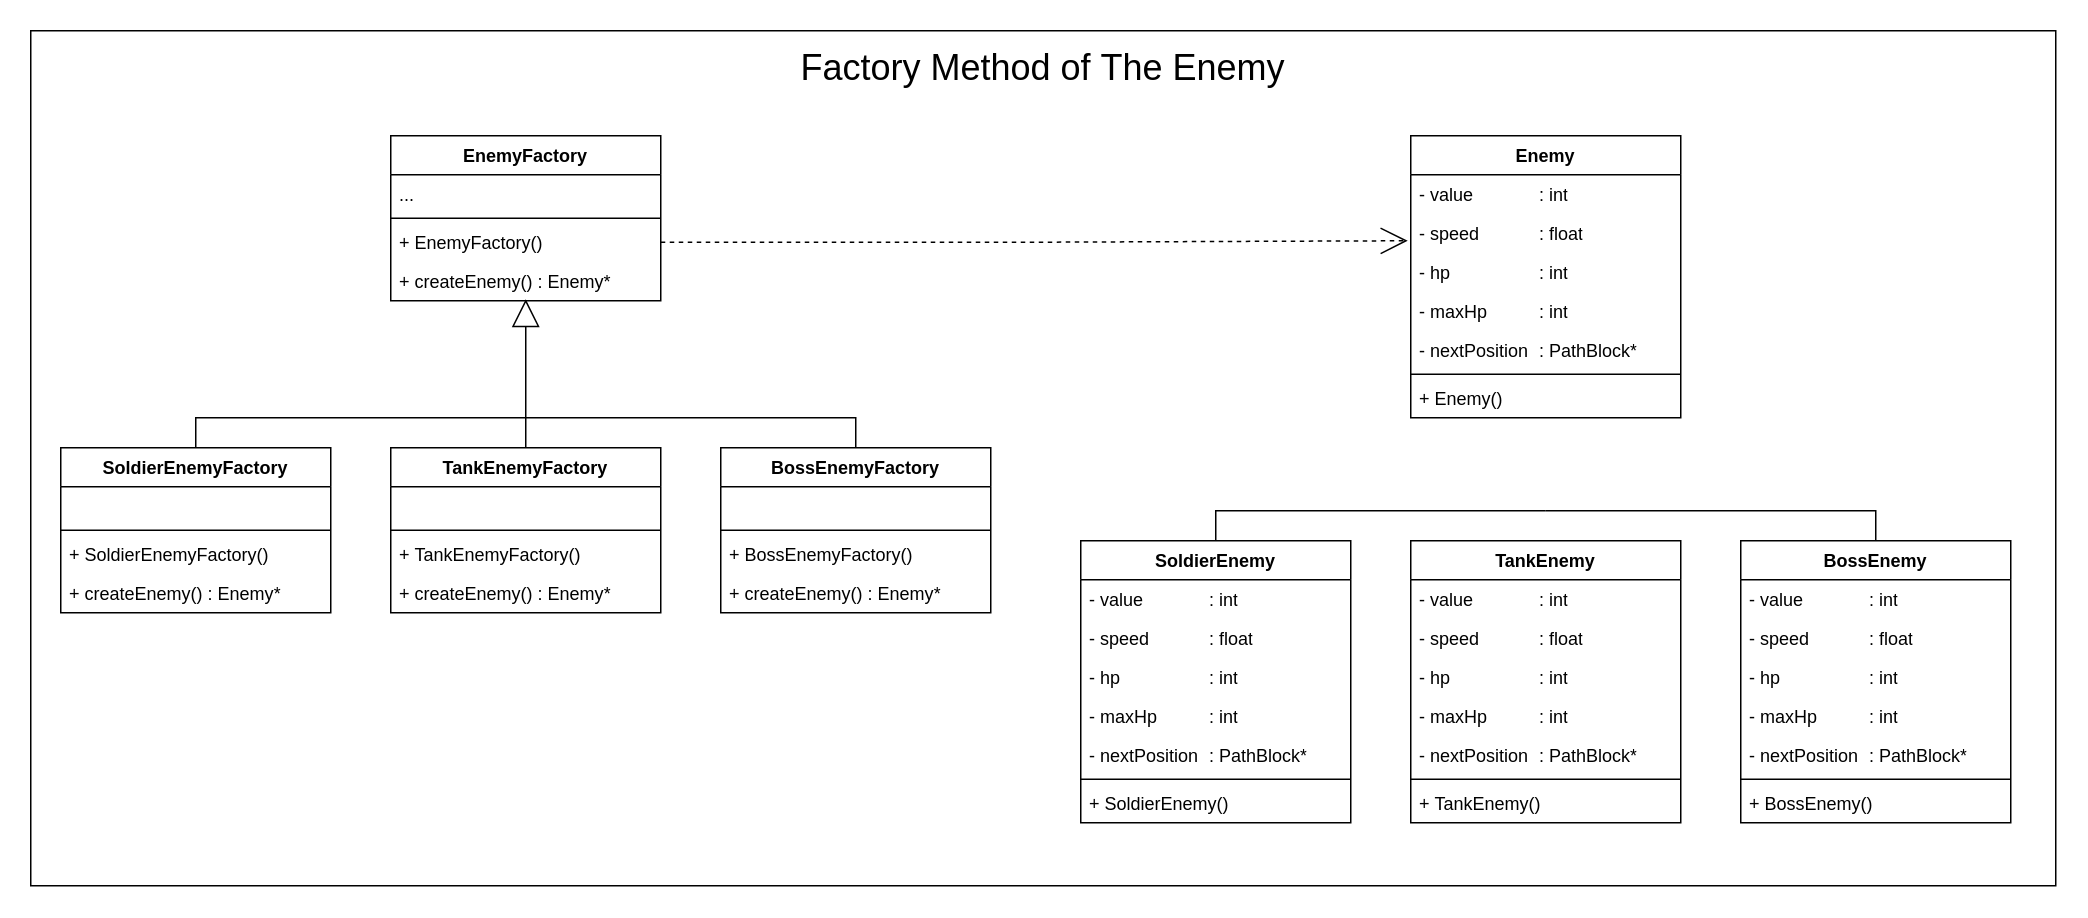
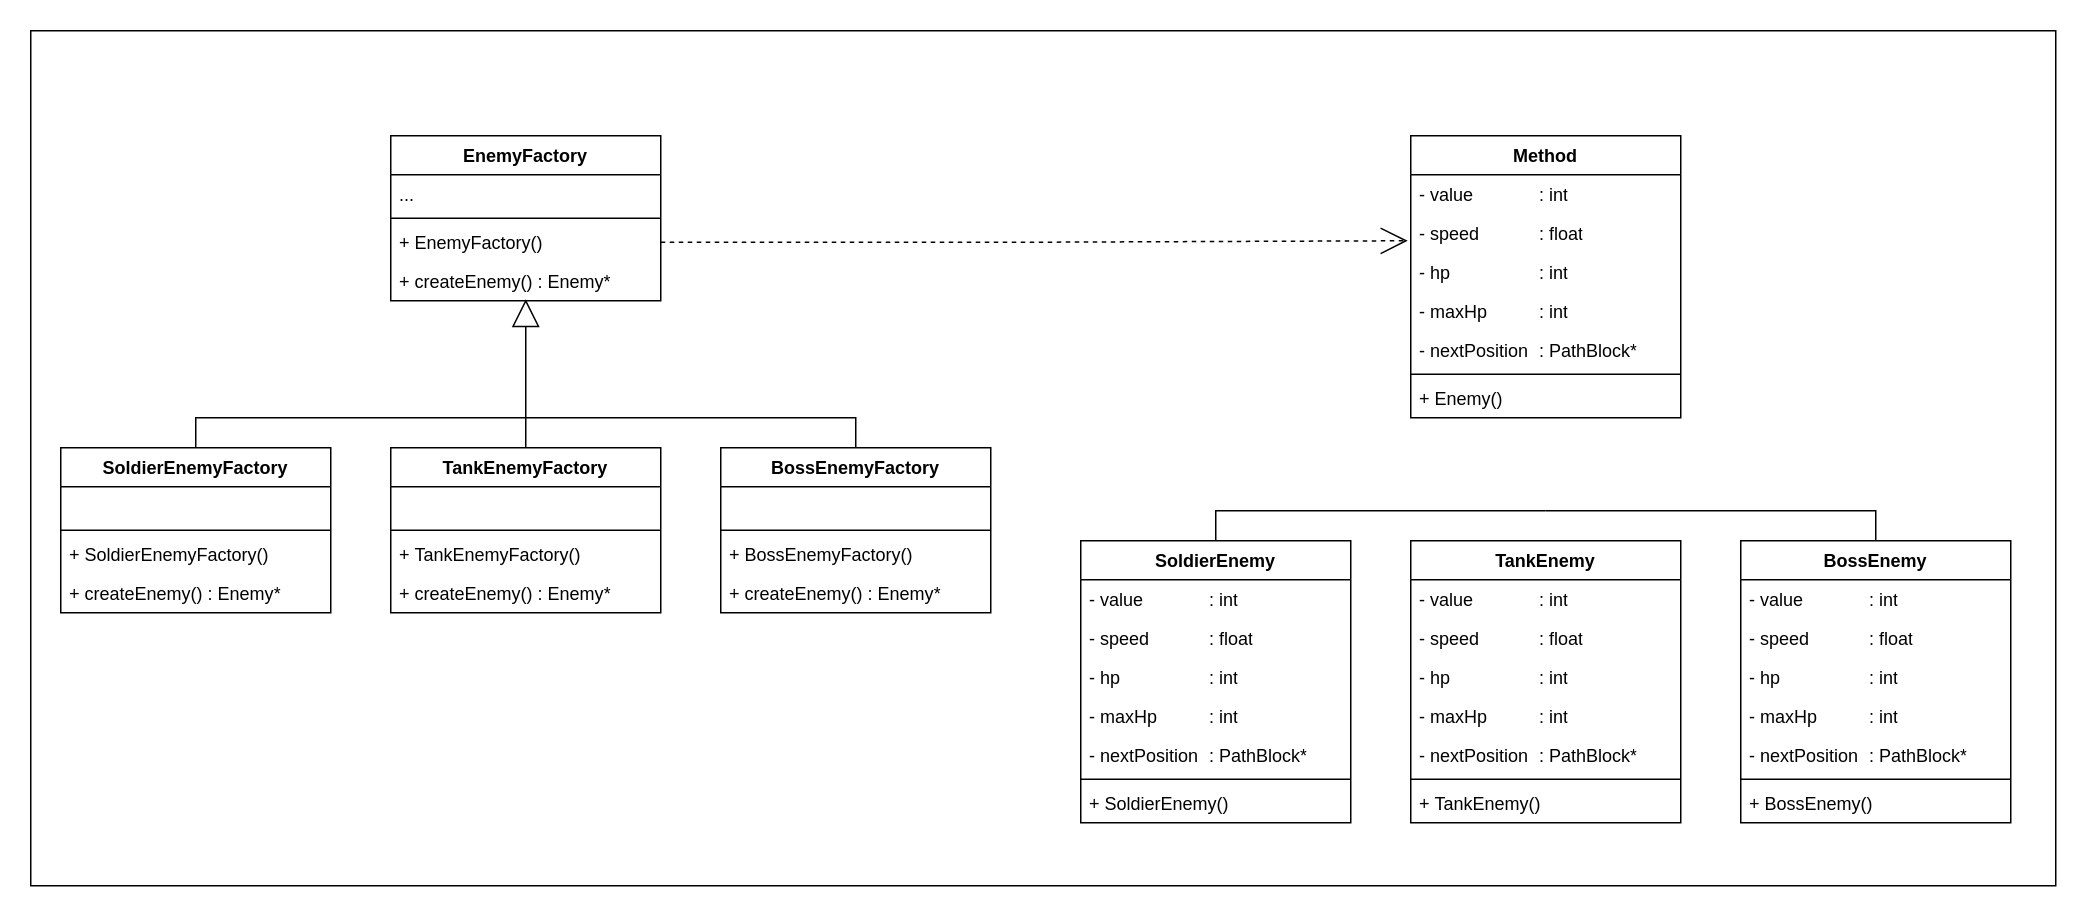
(1043, 68) -> none
(1546, 157) -> (1546, 157)
